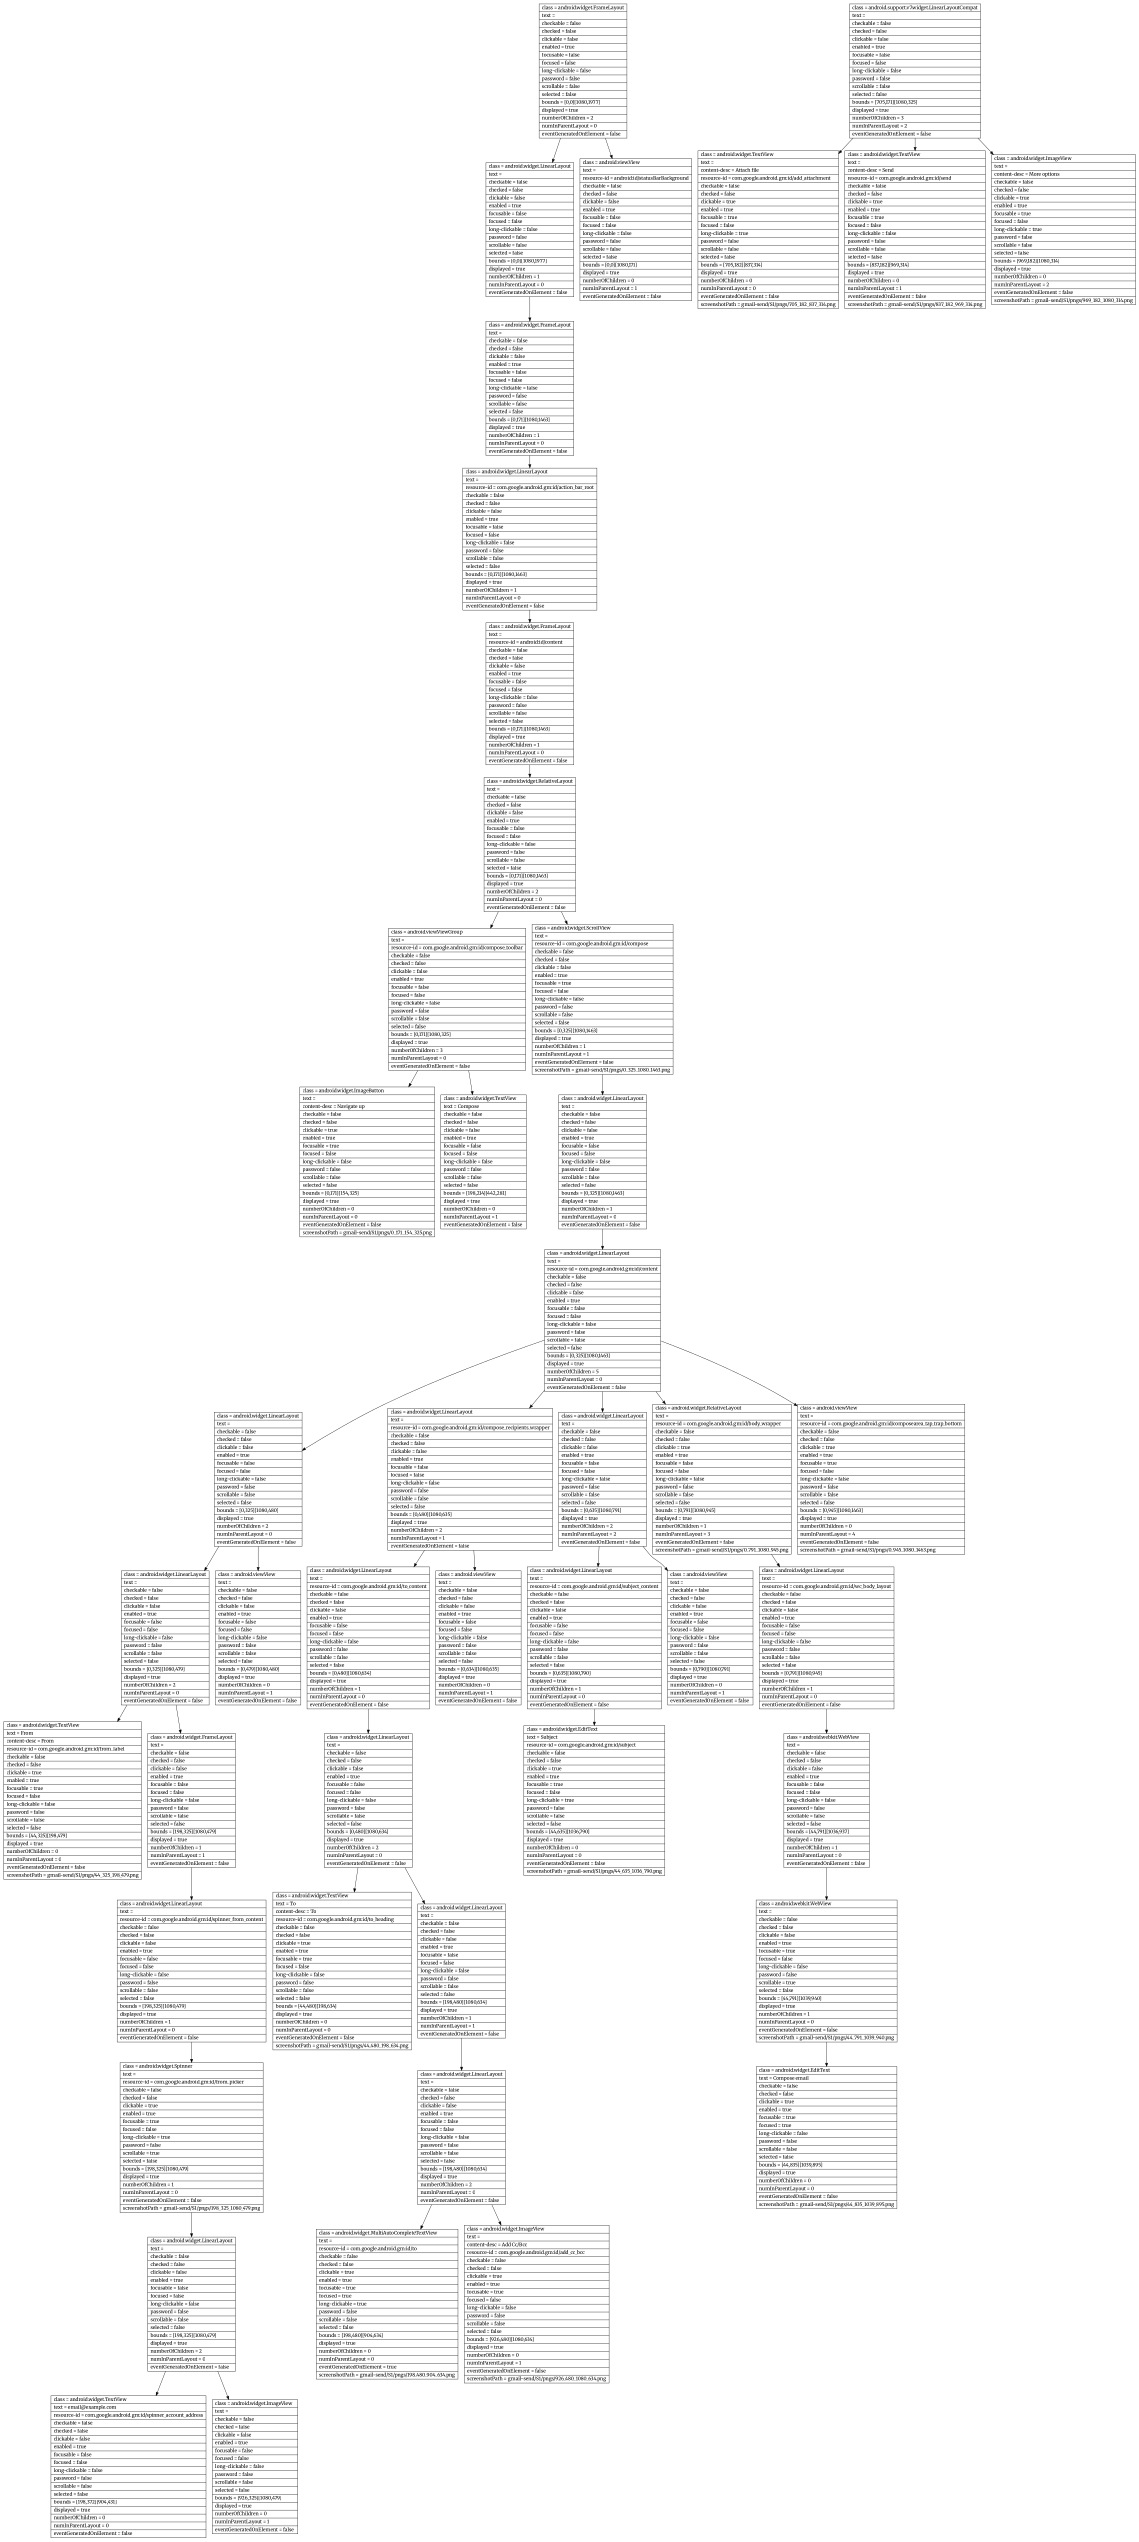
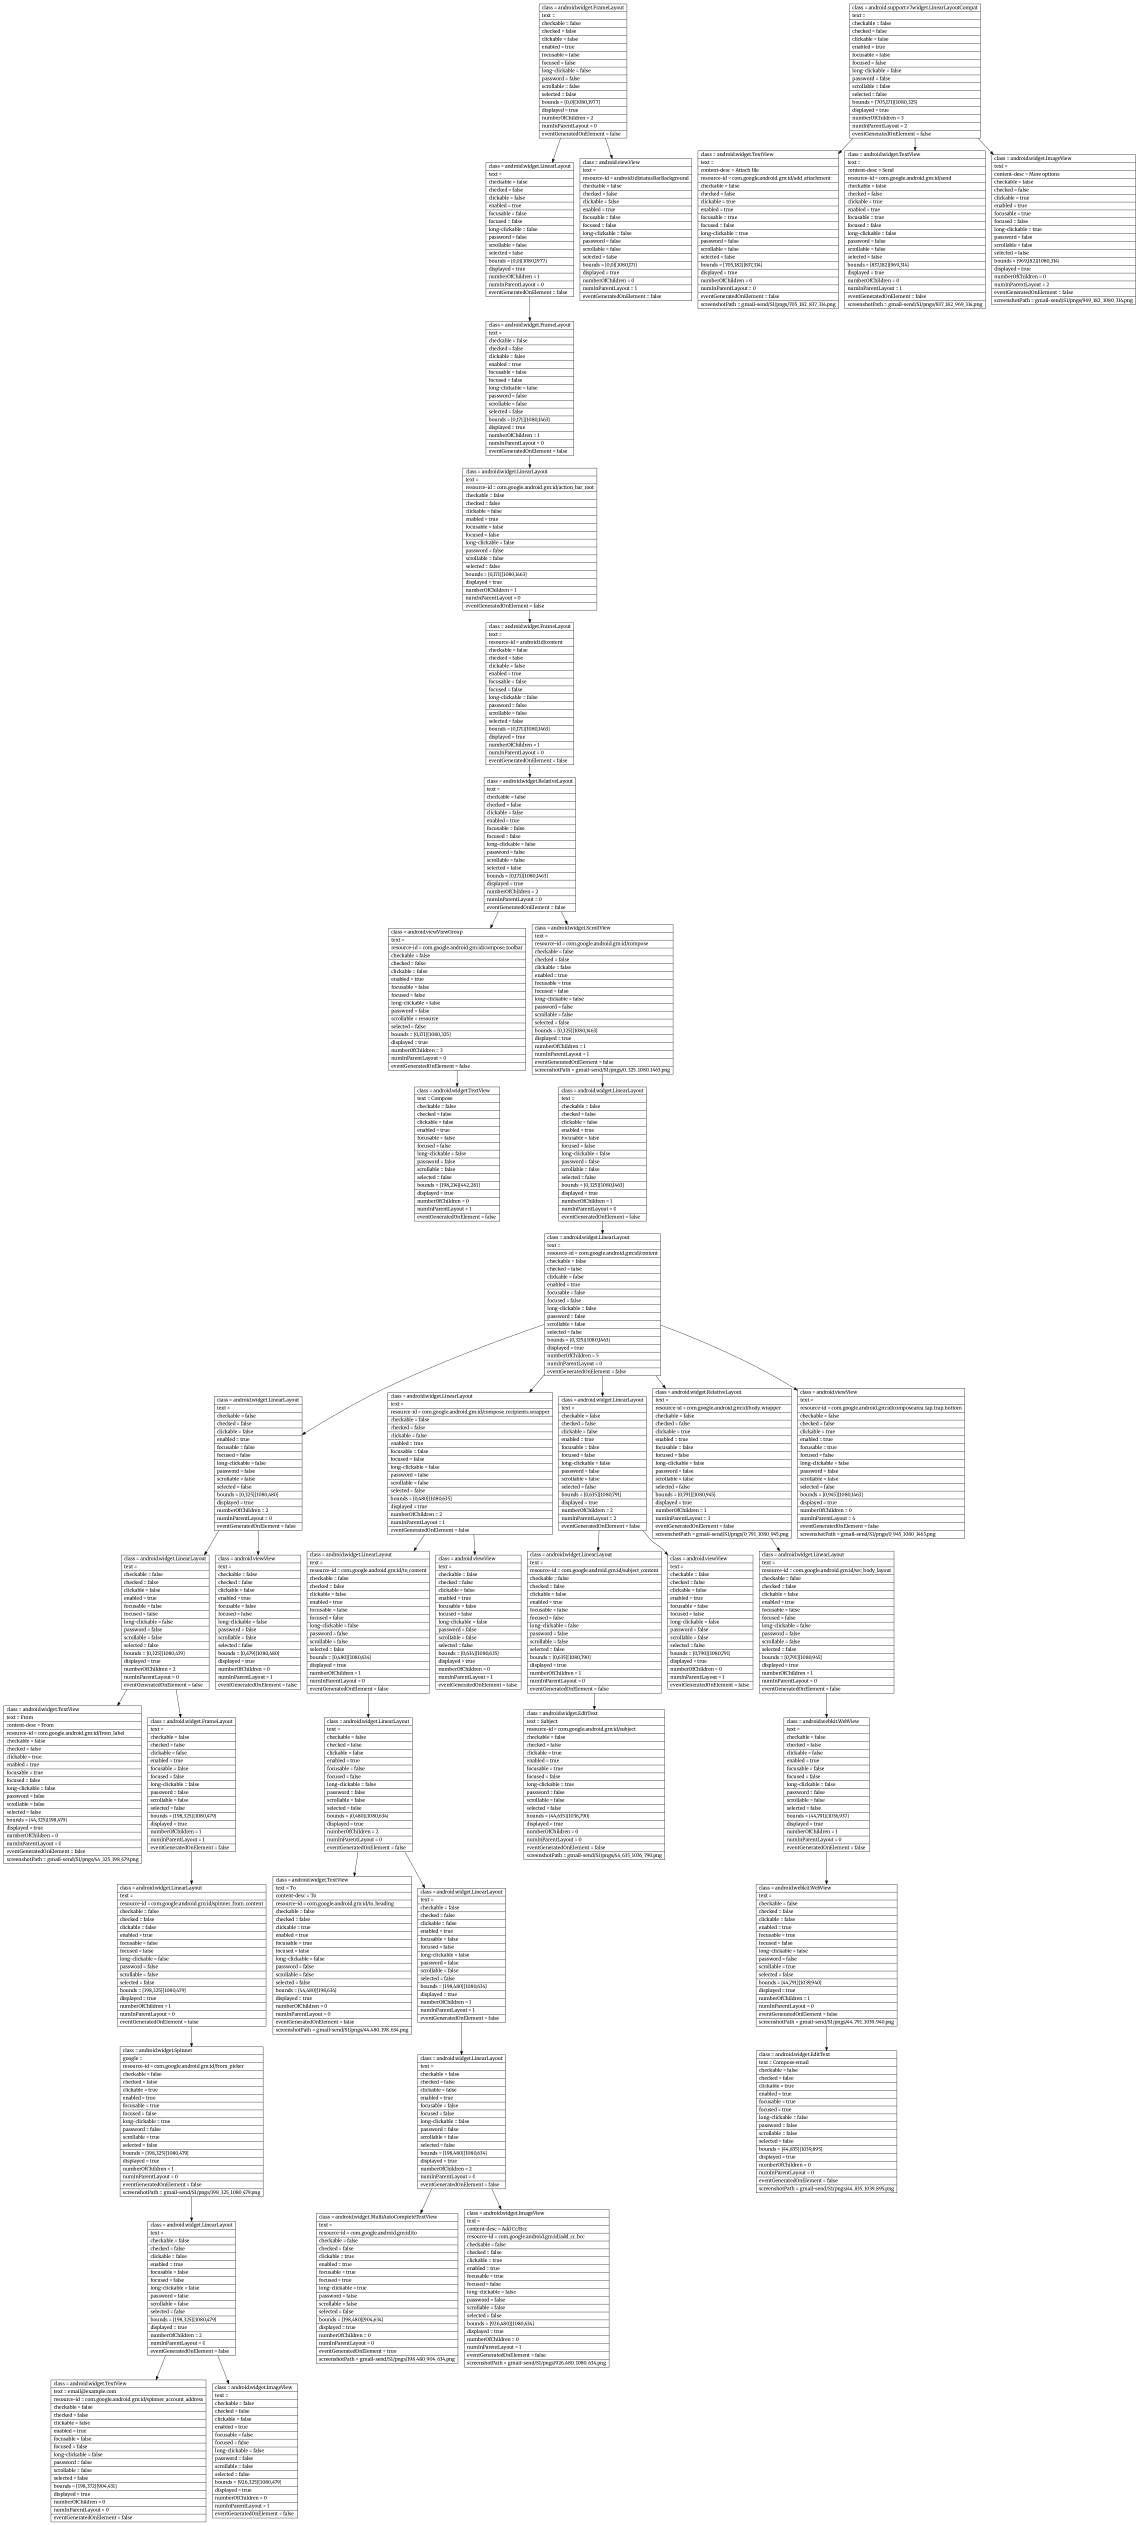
(410, 1019) -> (415, 1019)
(367, 1162) -> none
(130, 2074) -> (133, 2059)
